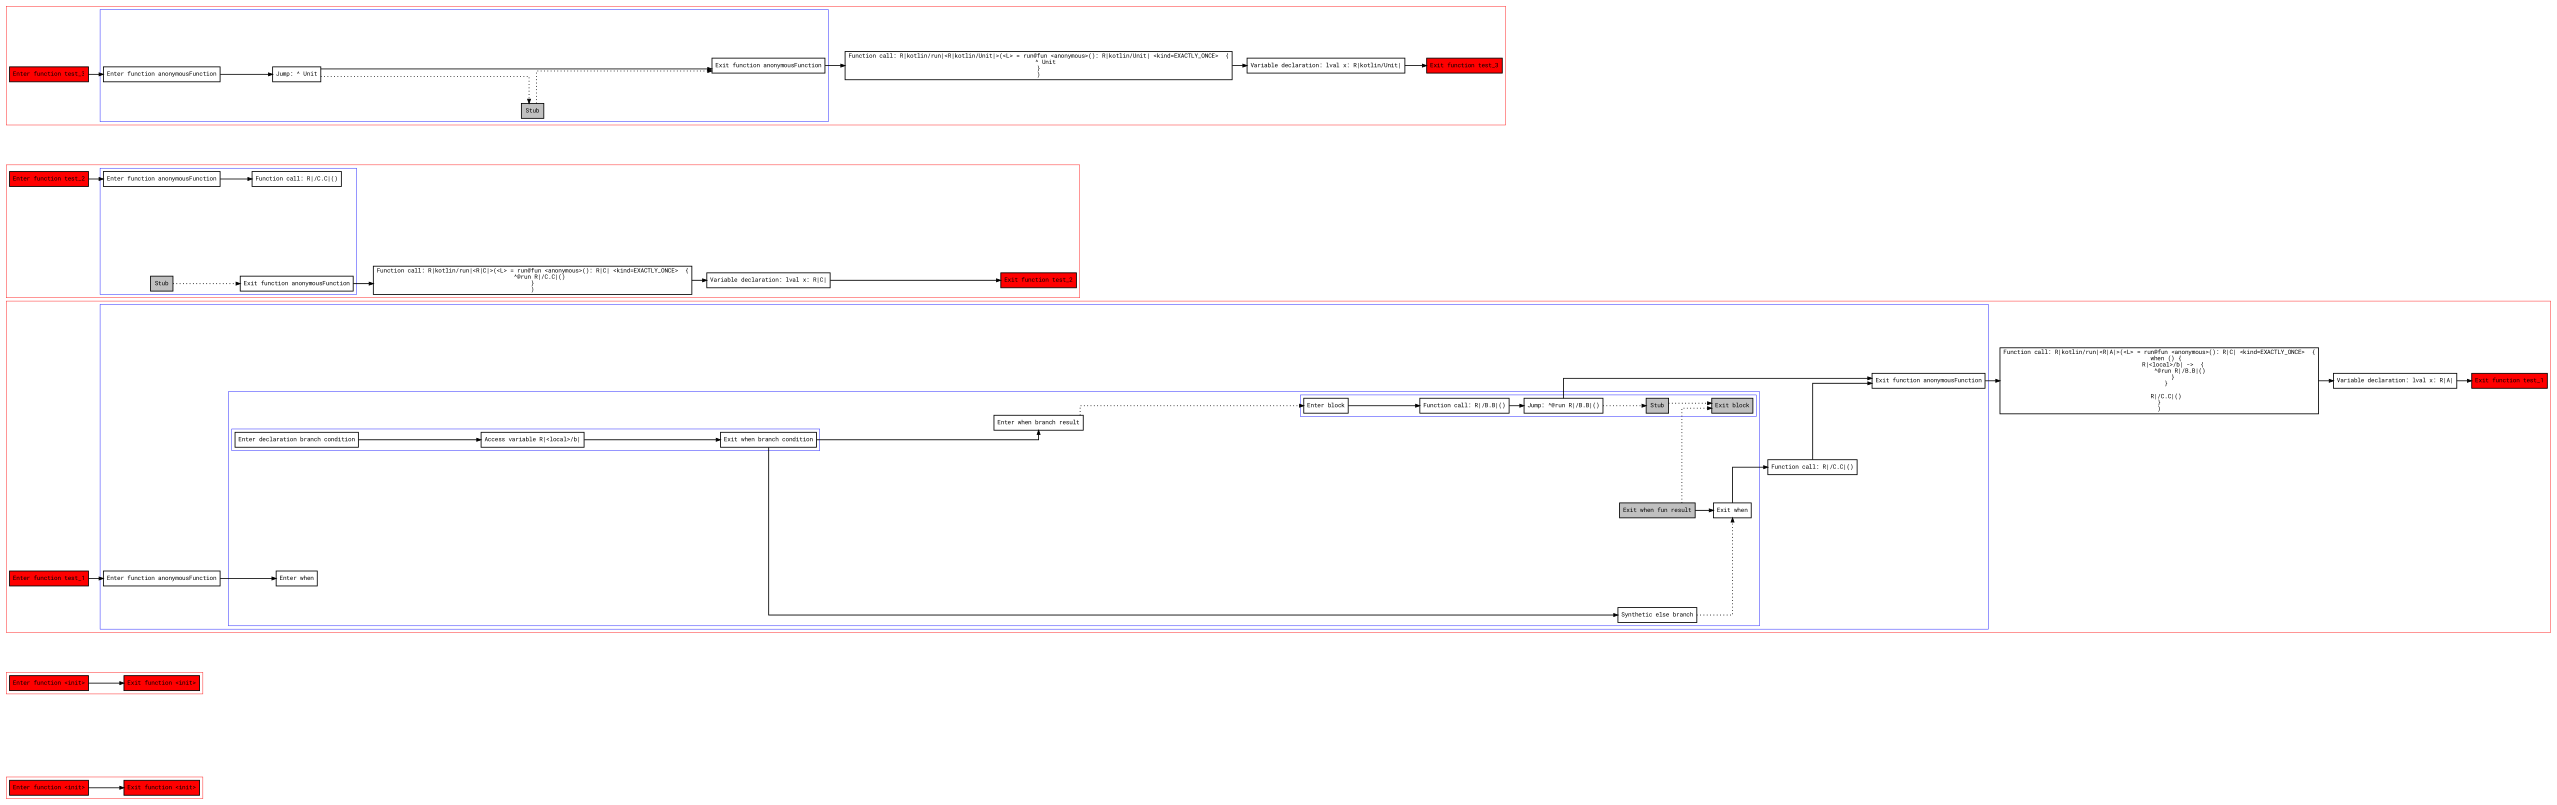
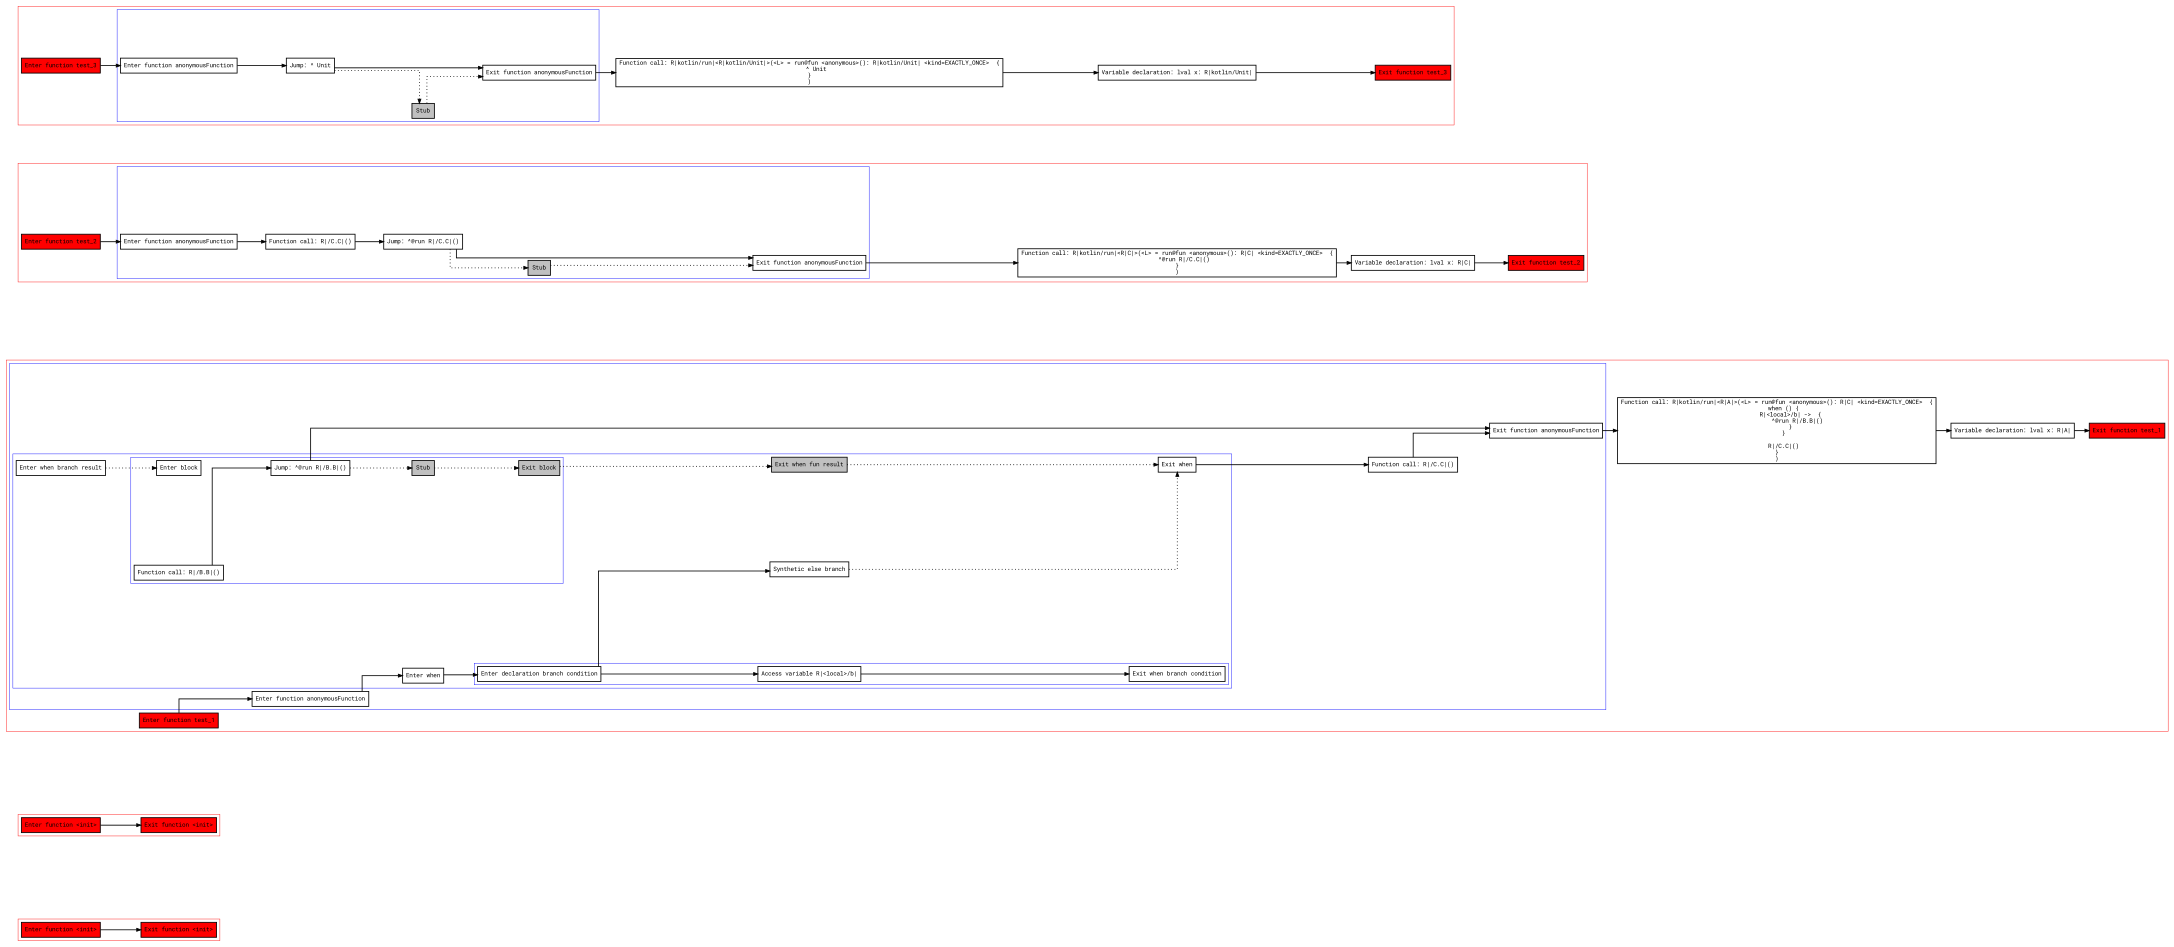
none -> (423, 242)
(1382, 406) -> none
(930, 440) -> none
(1682, 443) -> (664, 466)
(1702, 510) -> (1001, 465)
(1107, 615) -> (634, 571)
none -> (459, 675)
